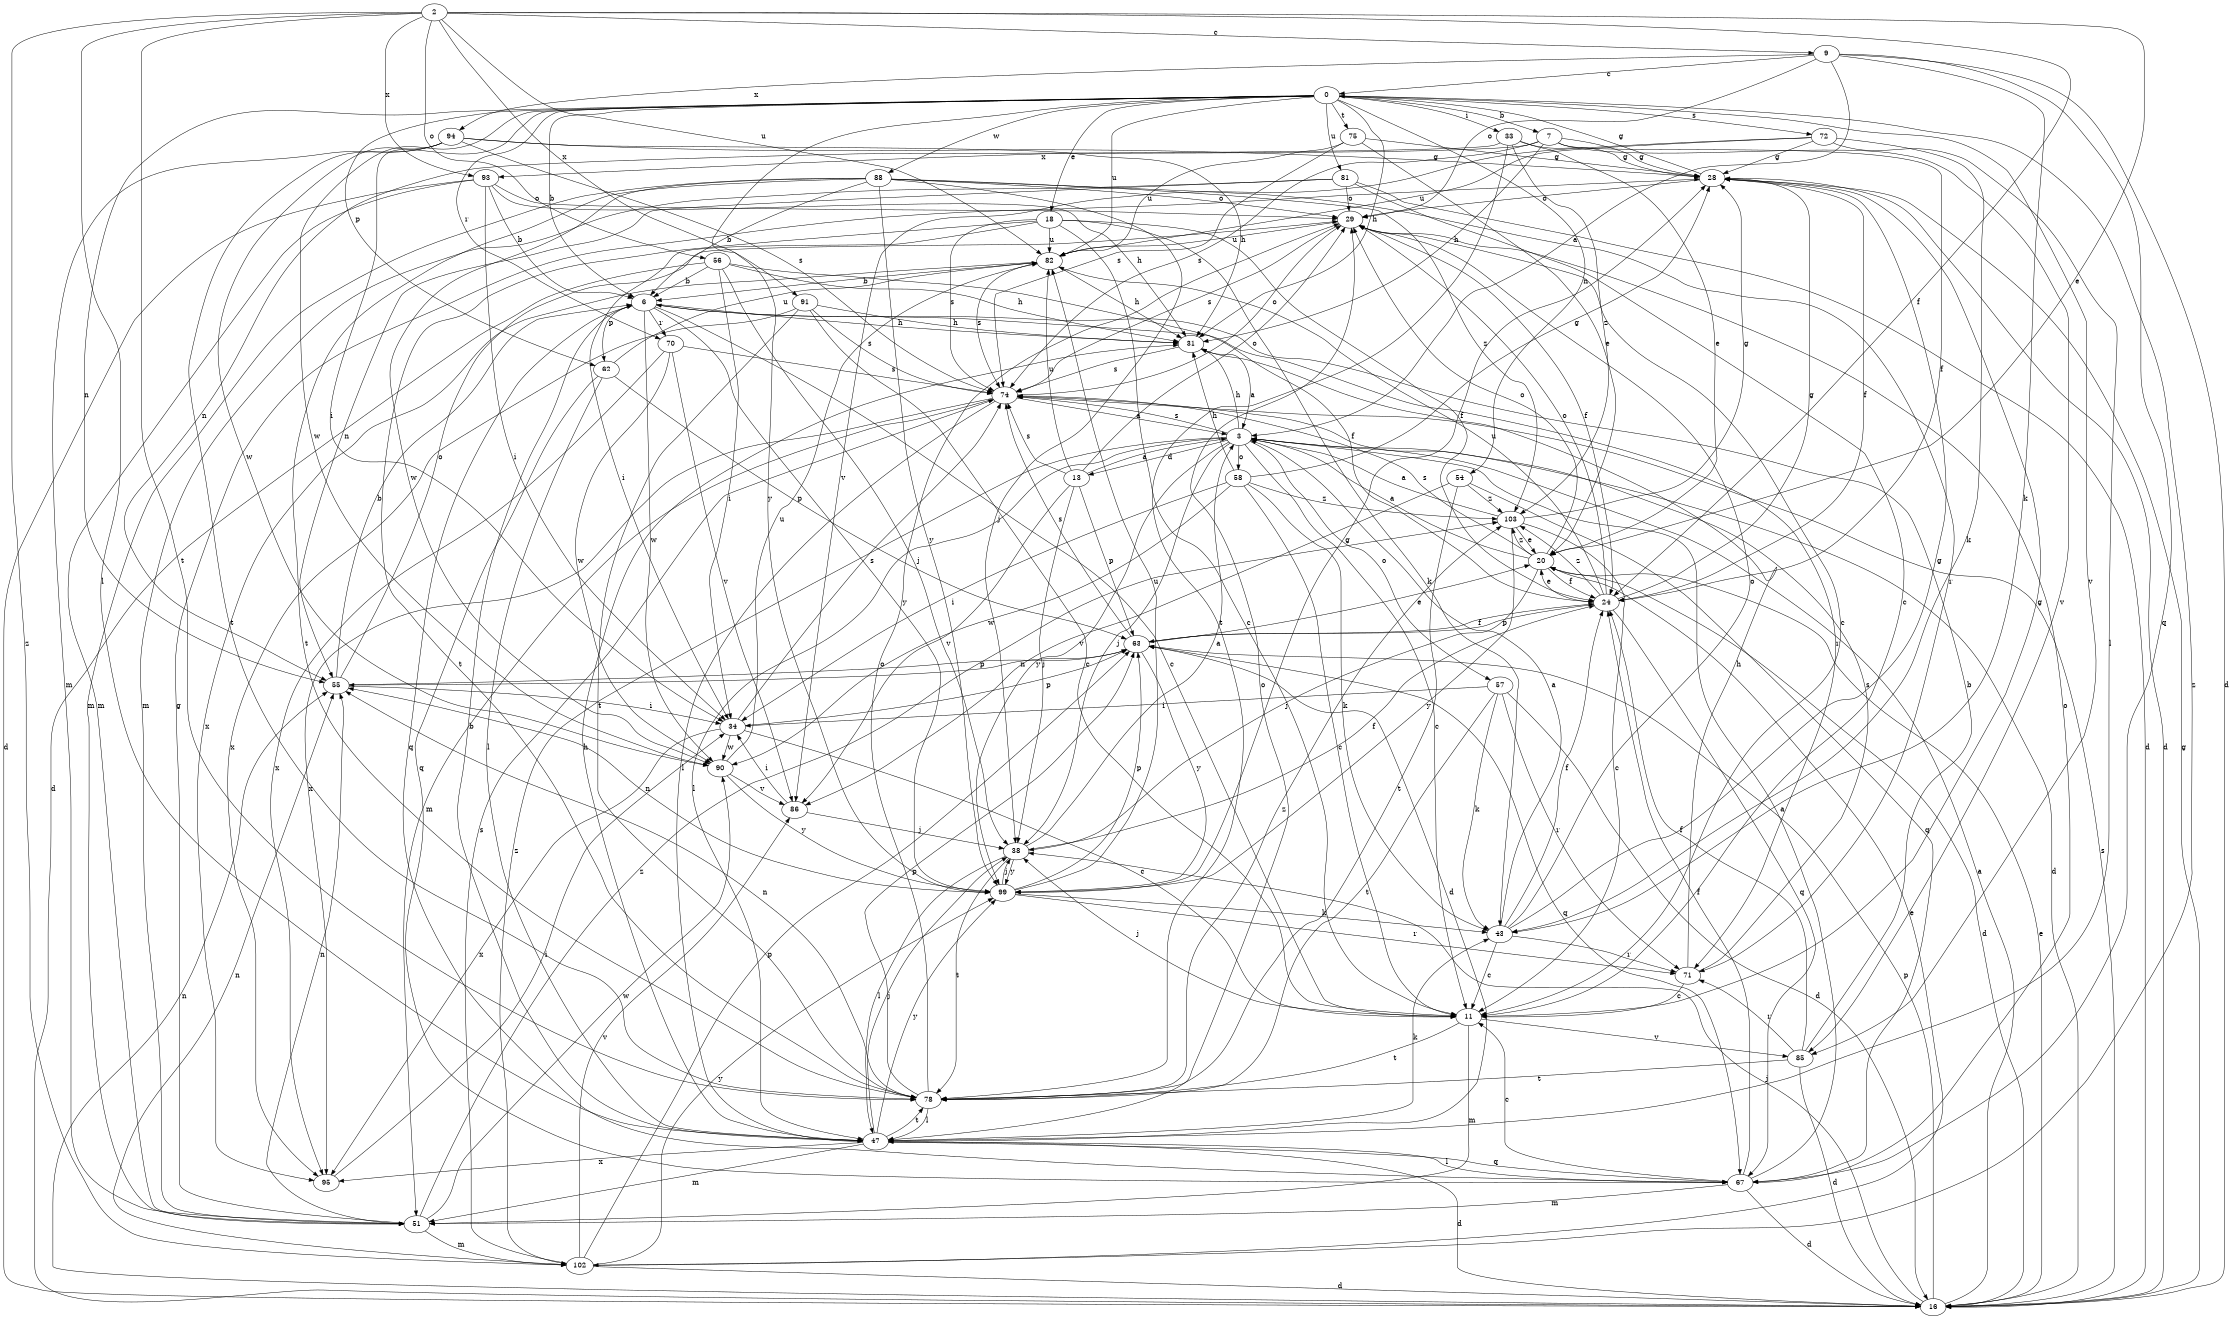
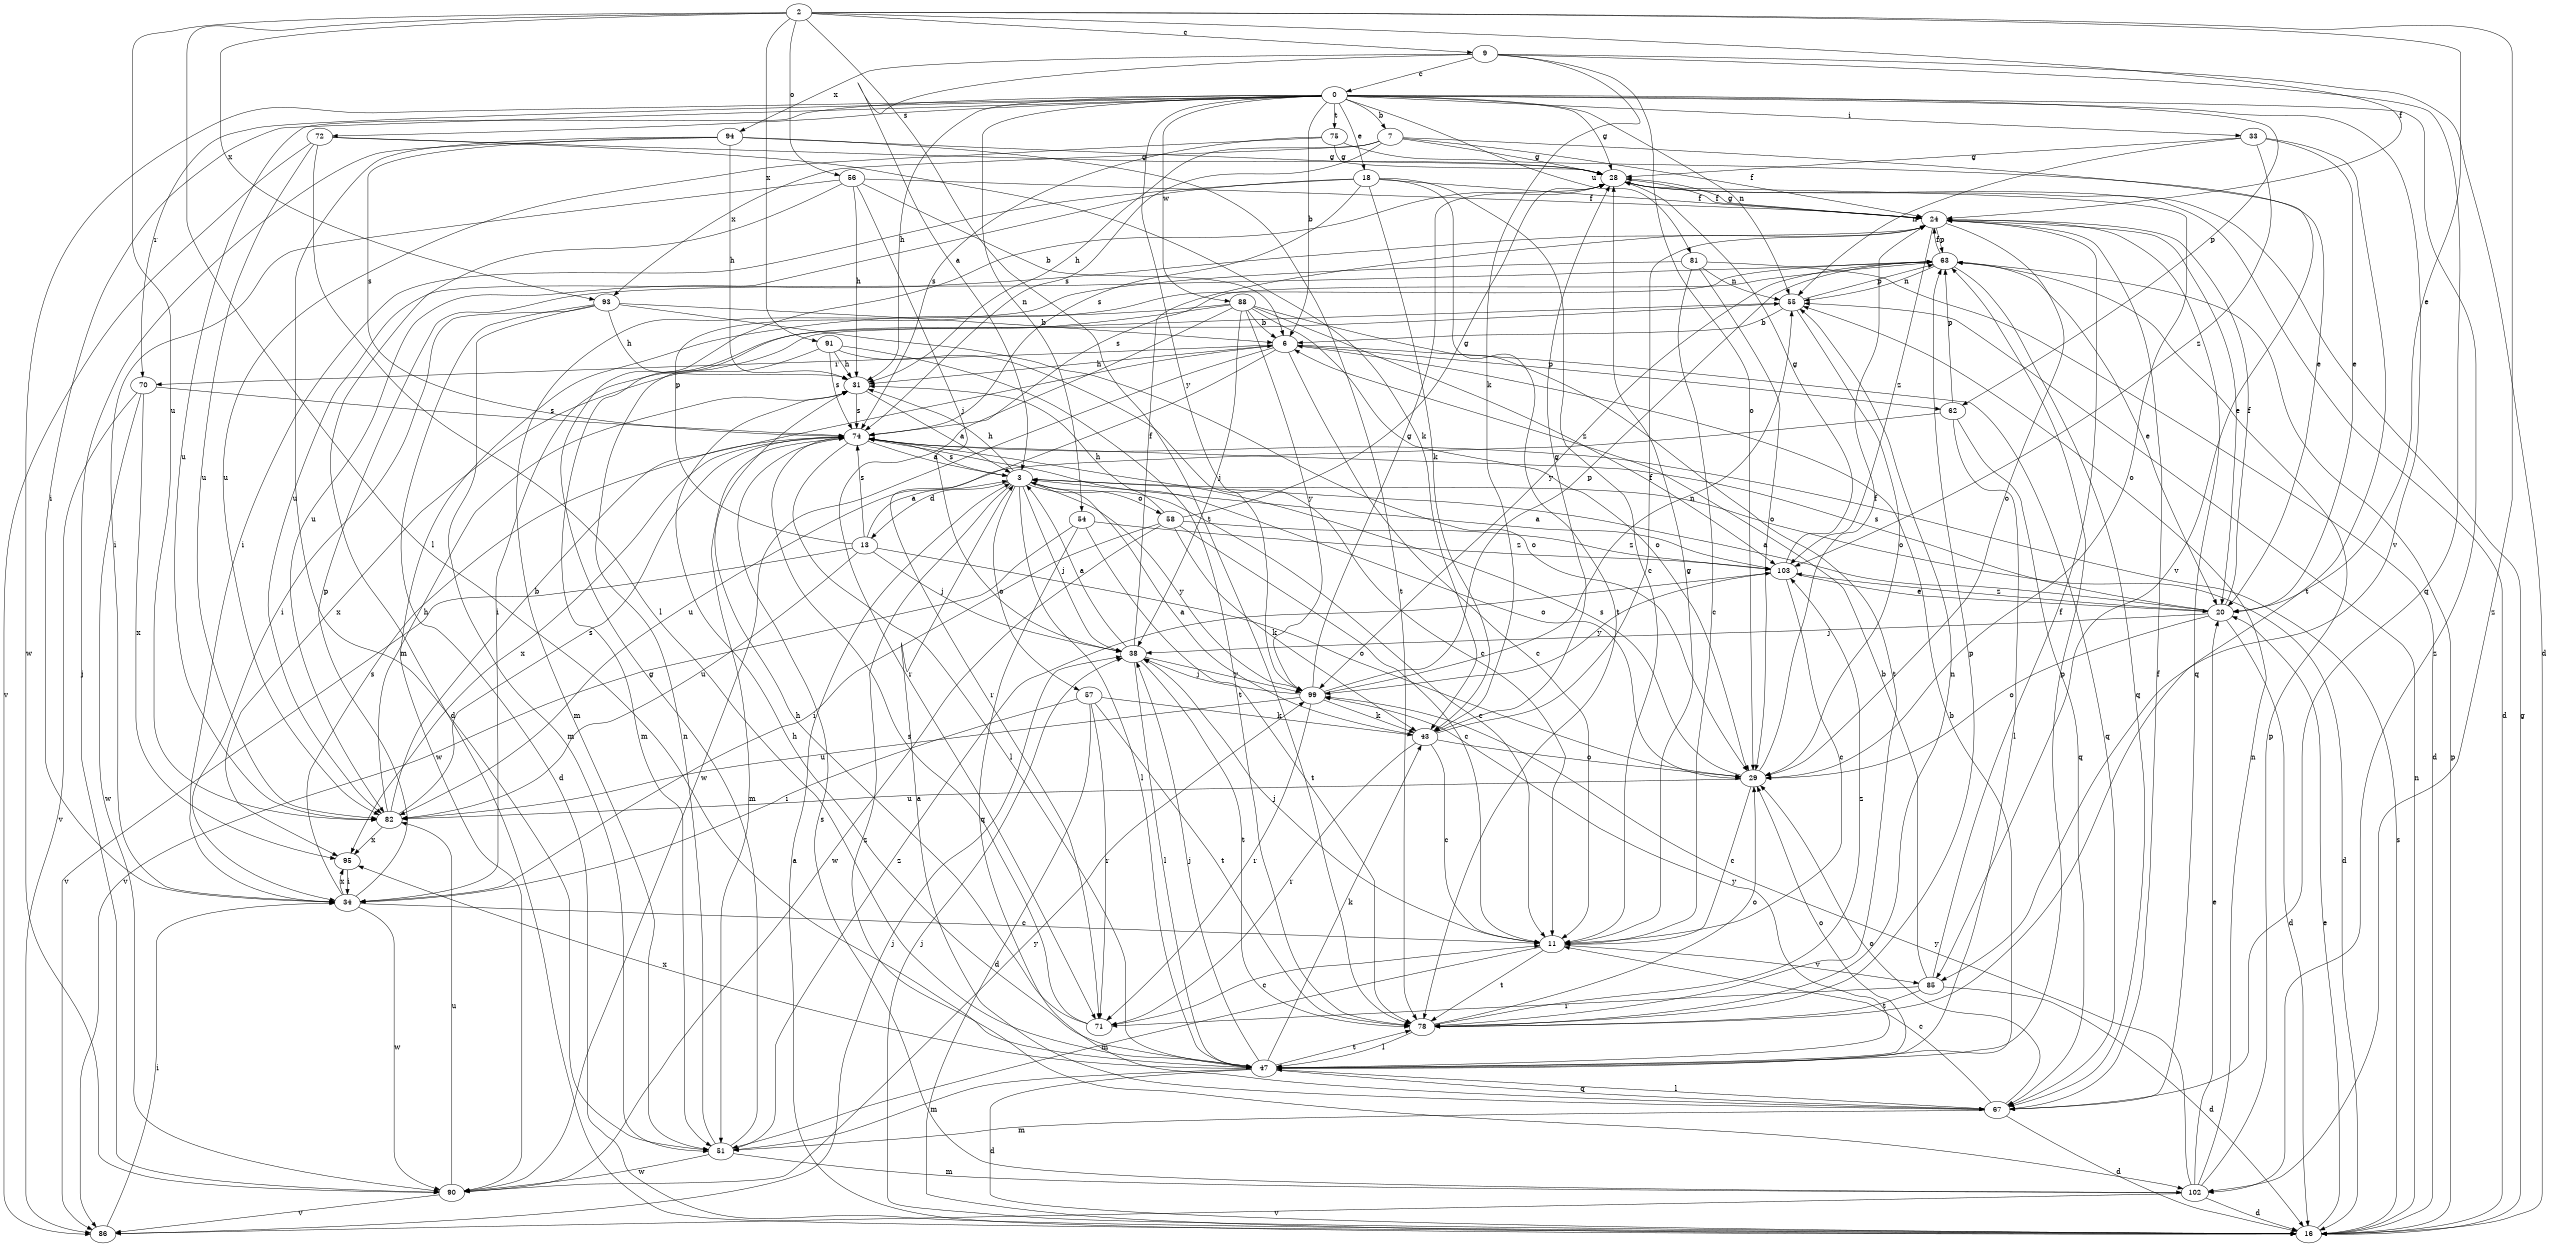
(1527, 117) -> (1494, 101)
(249, 458) -> (83, 675)
(887, 591) -> none
(1452, 893) -> (2063, 675)
